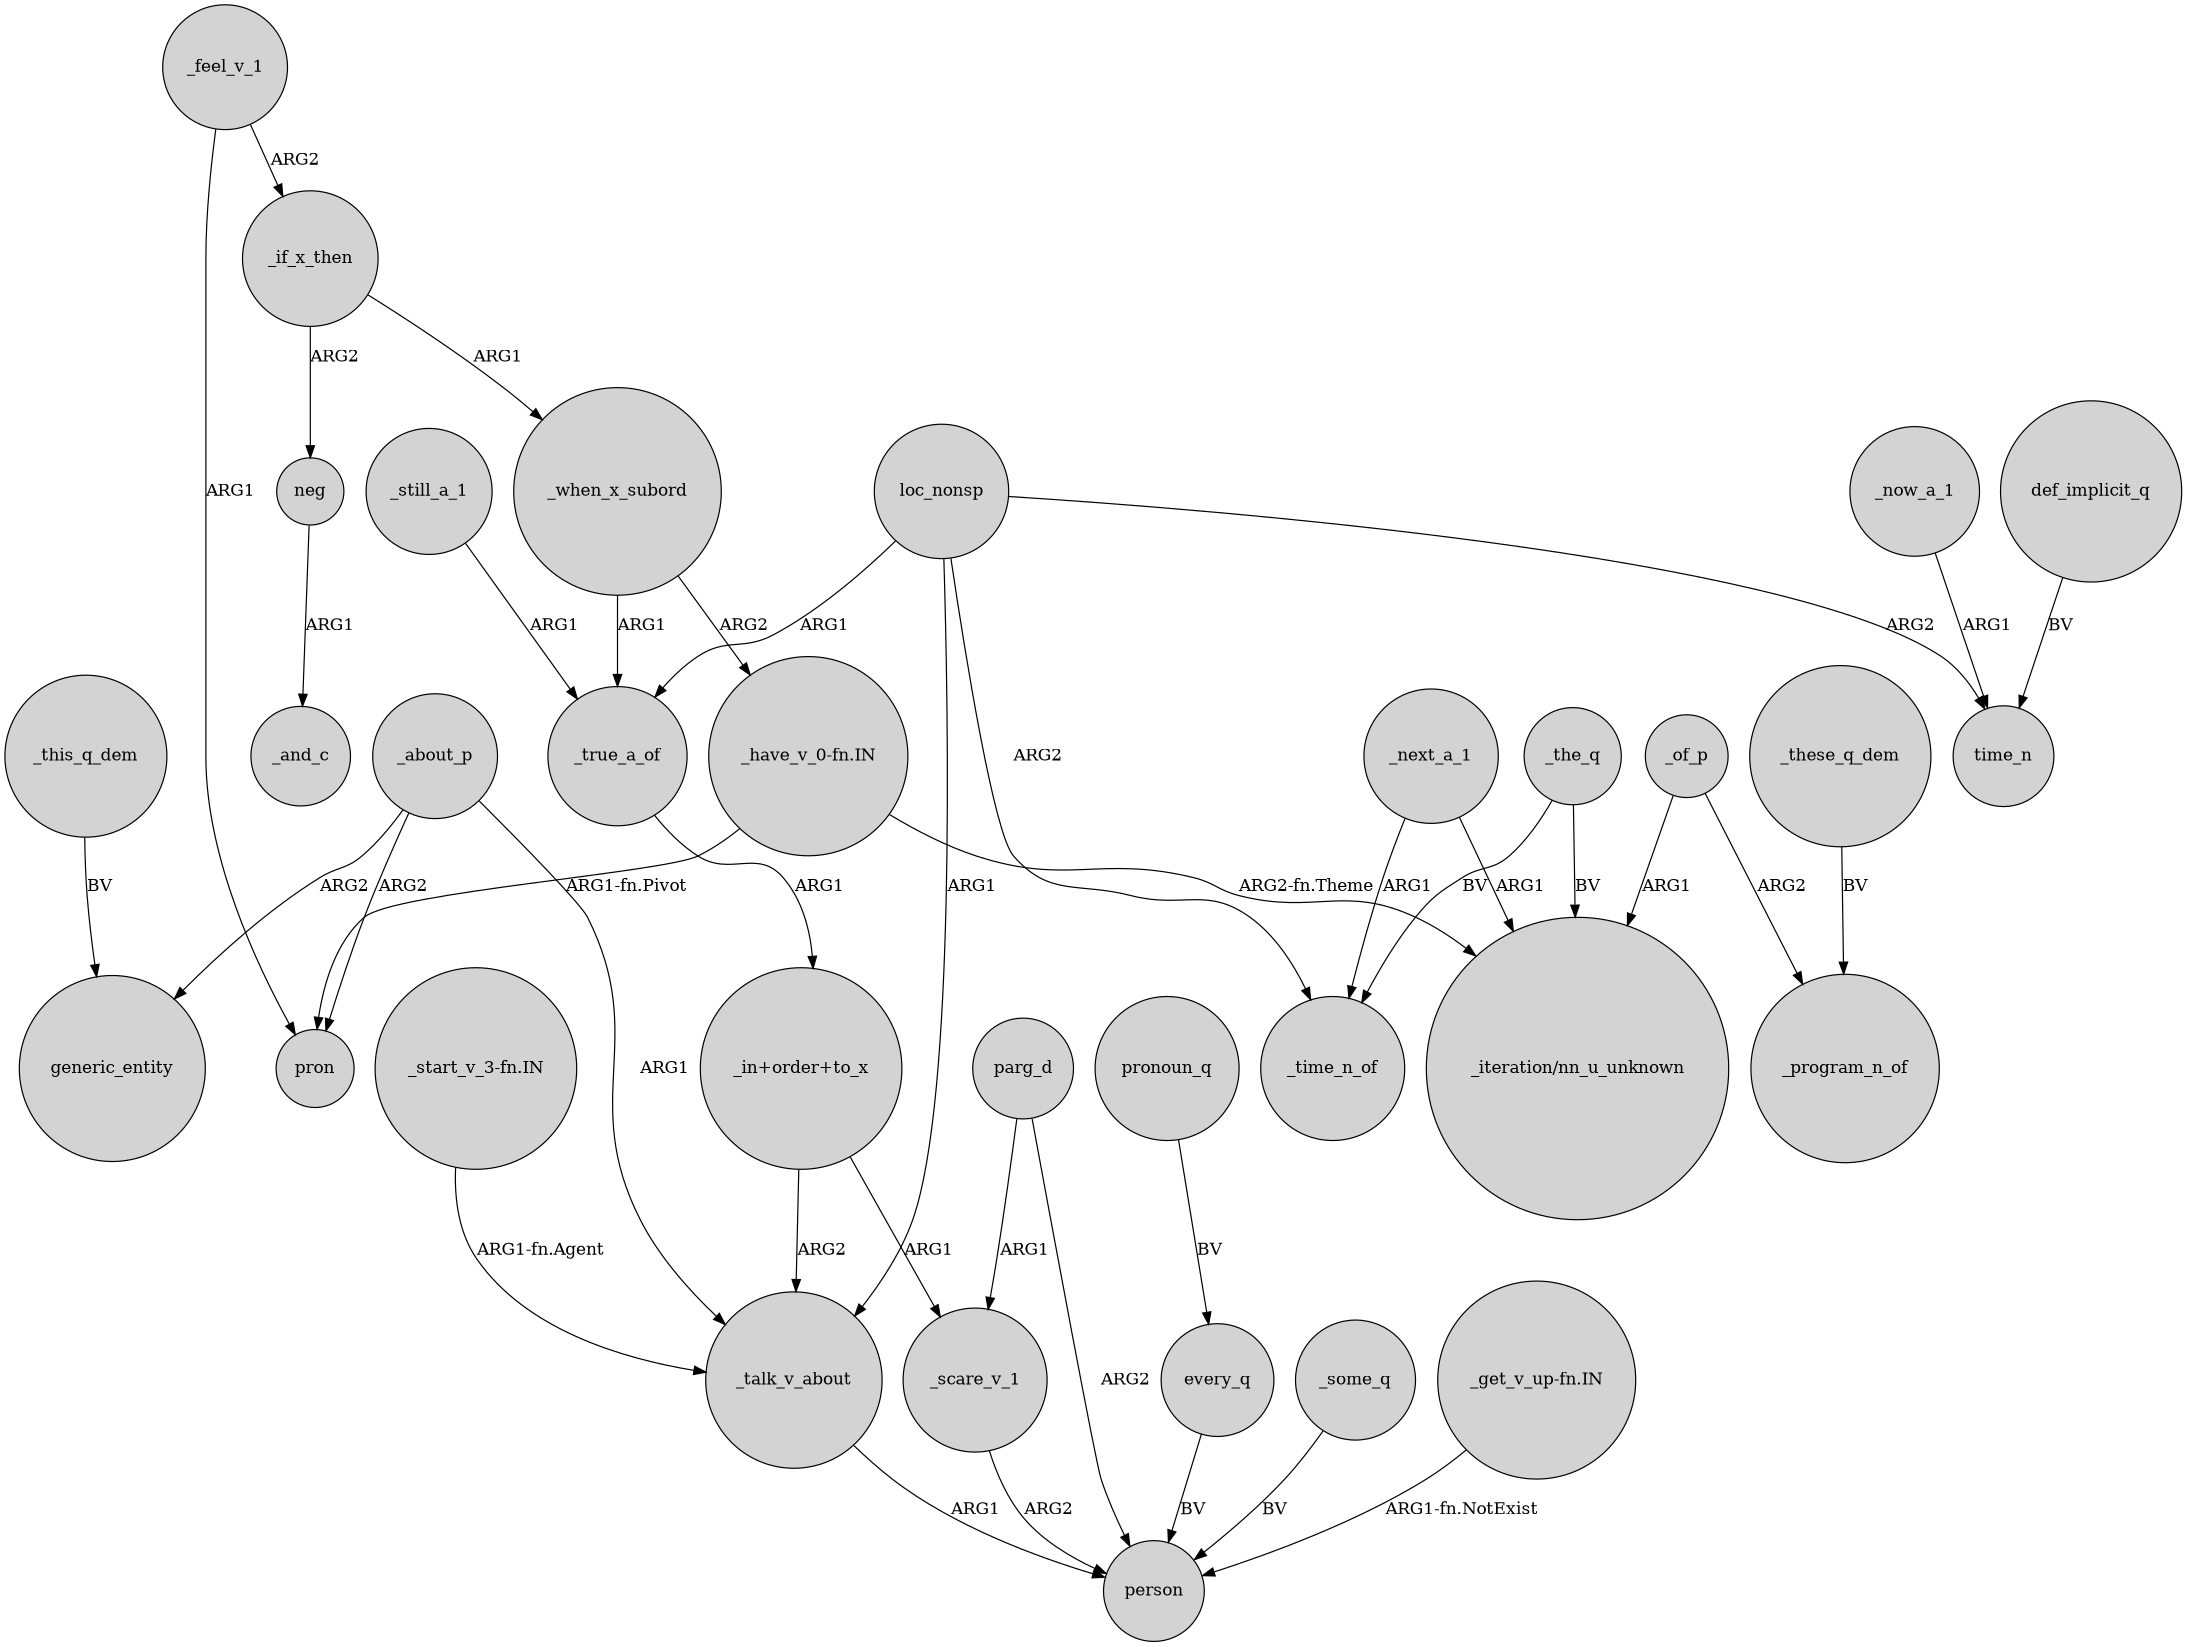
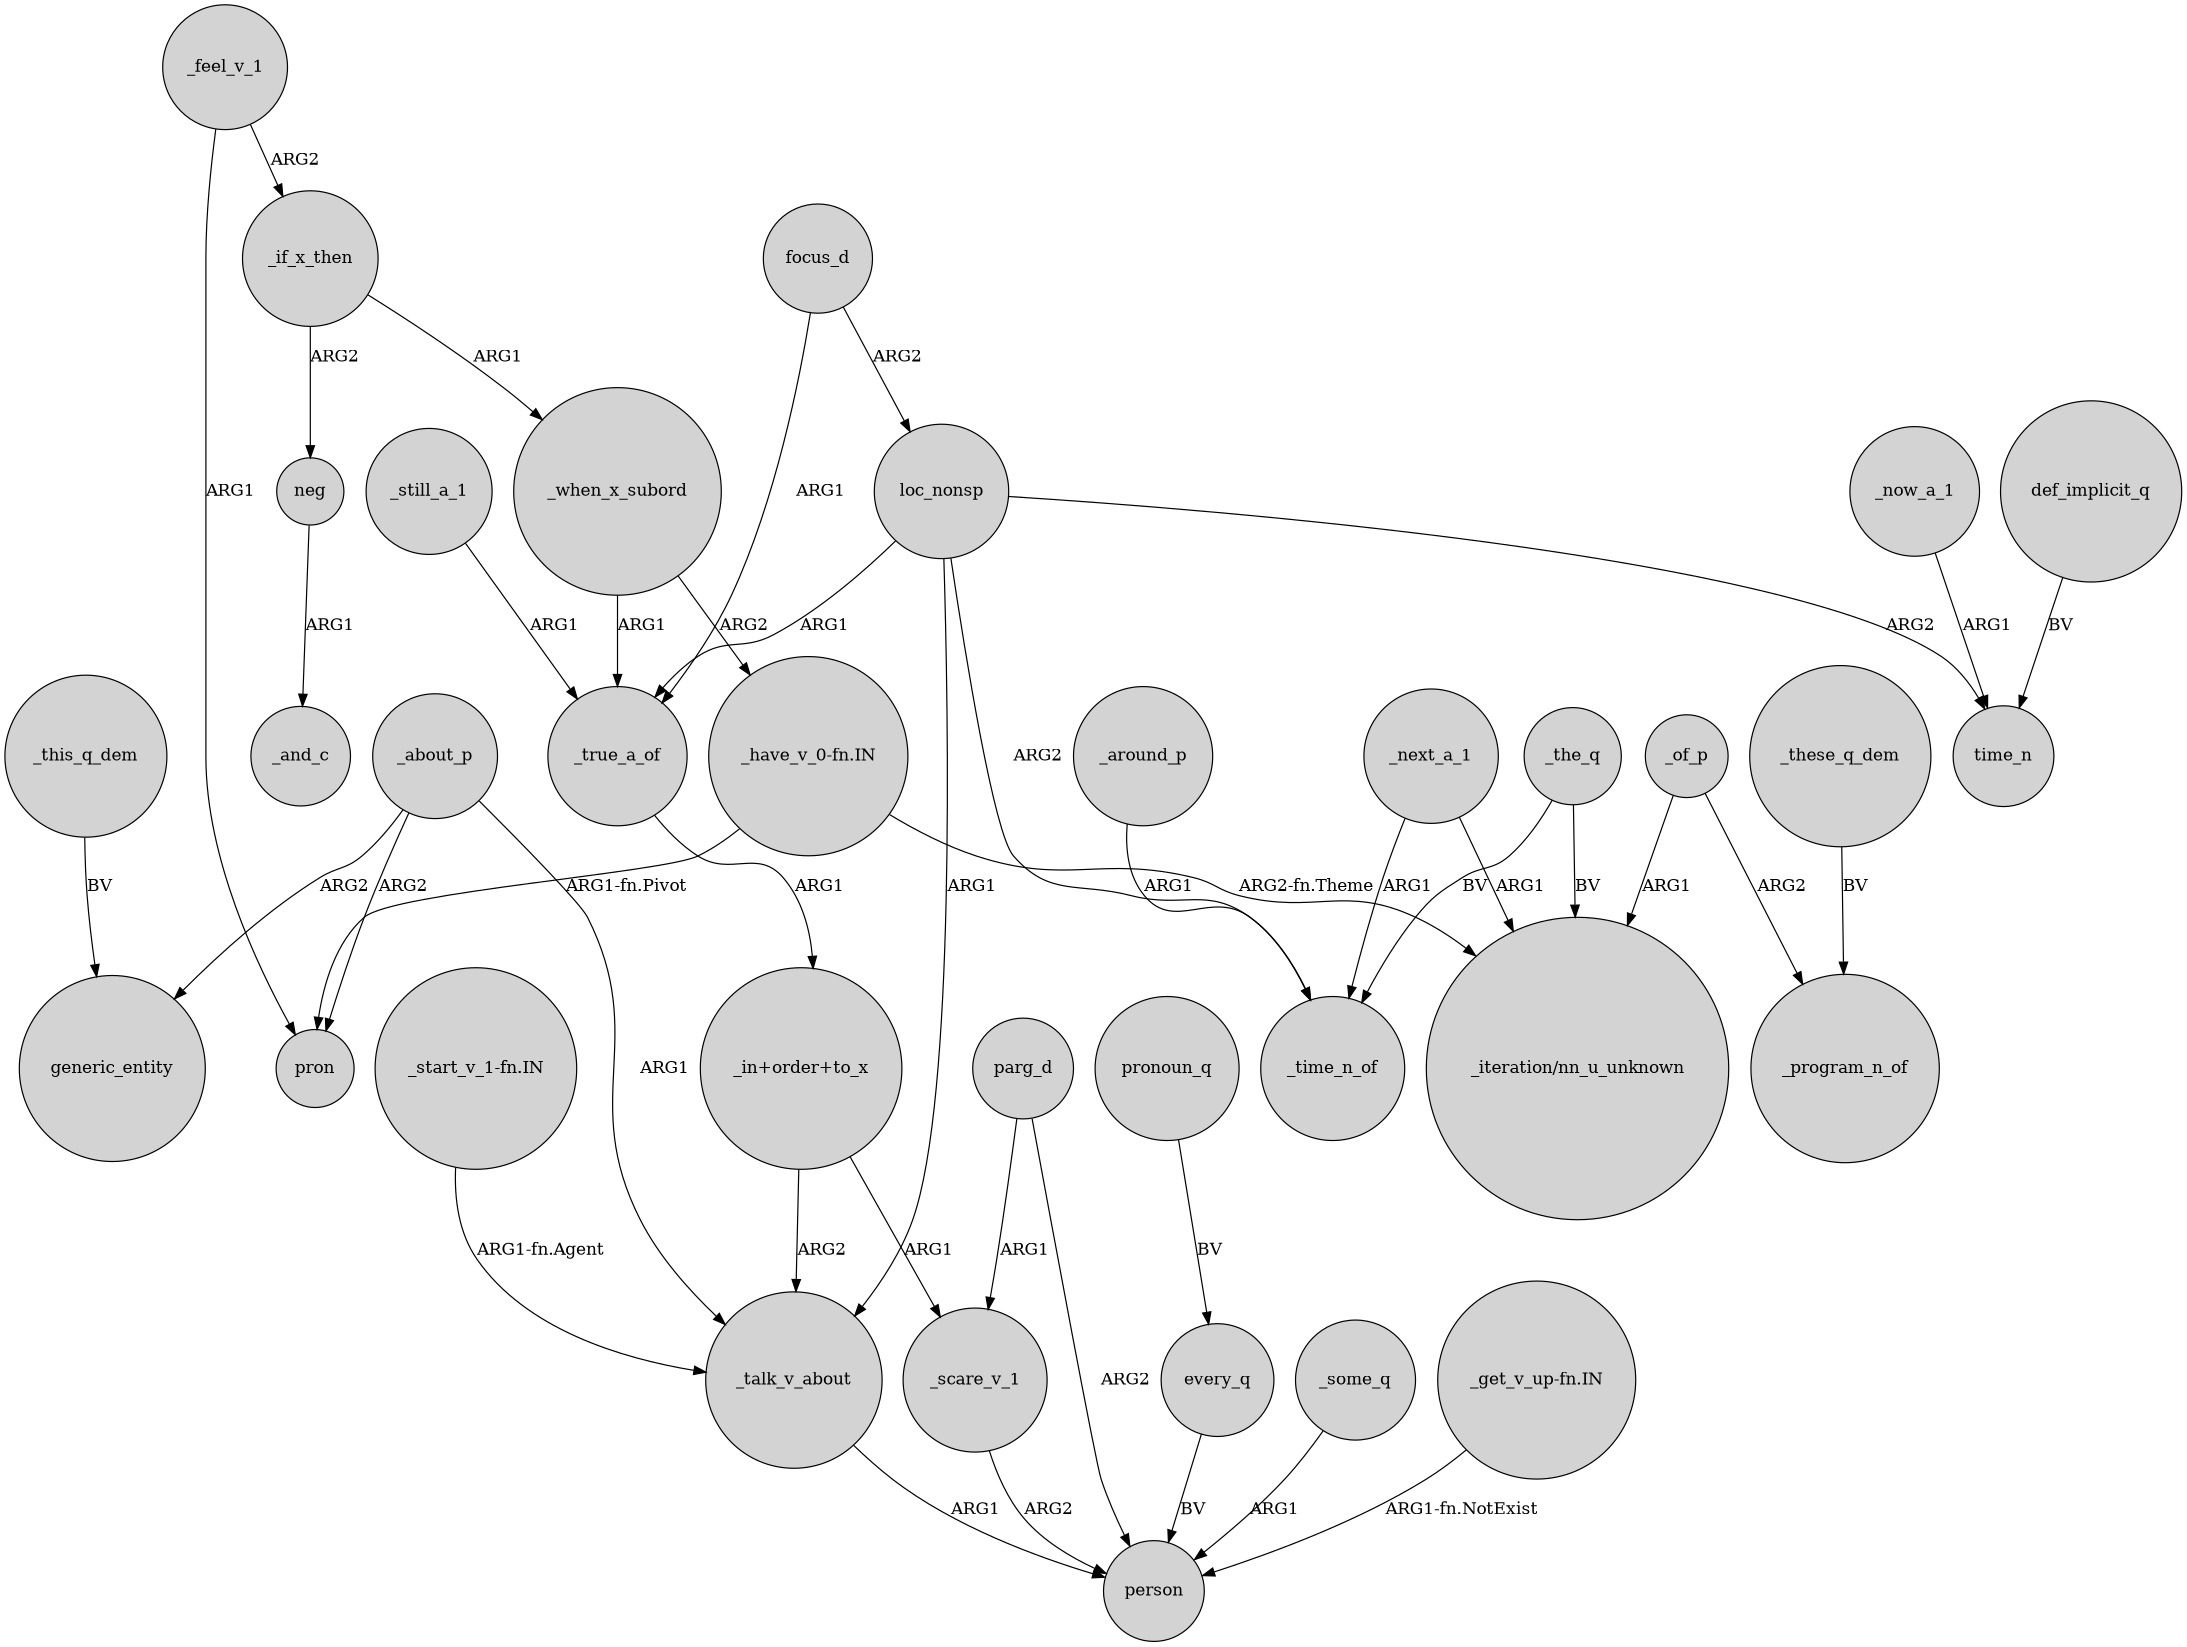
none -> (818, 259)
none -> (1143, 756)
(476, 1069) -> (476, 1069)
(1275, 1510) -> (1275, 1510)
